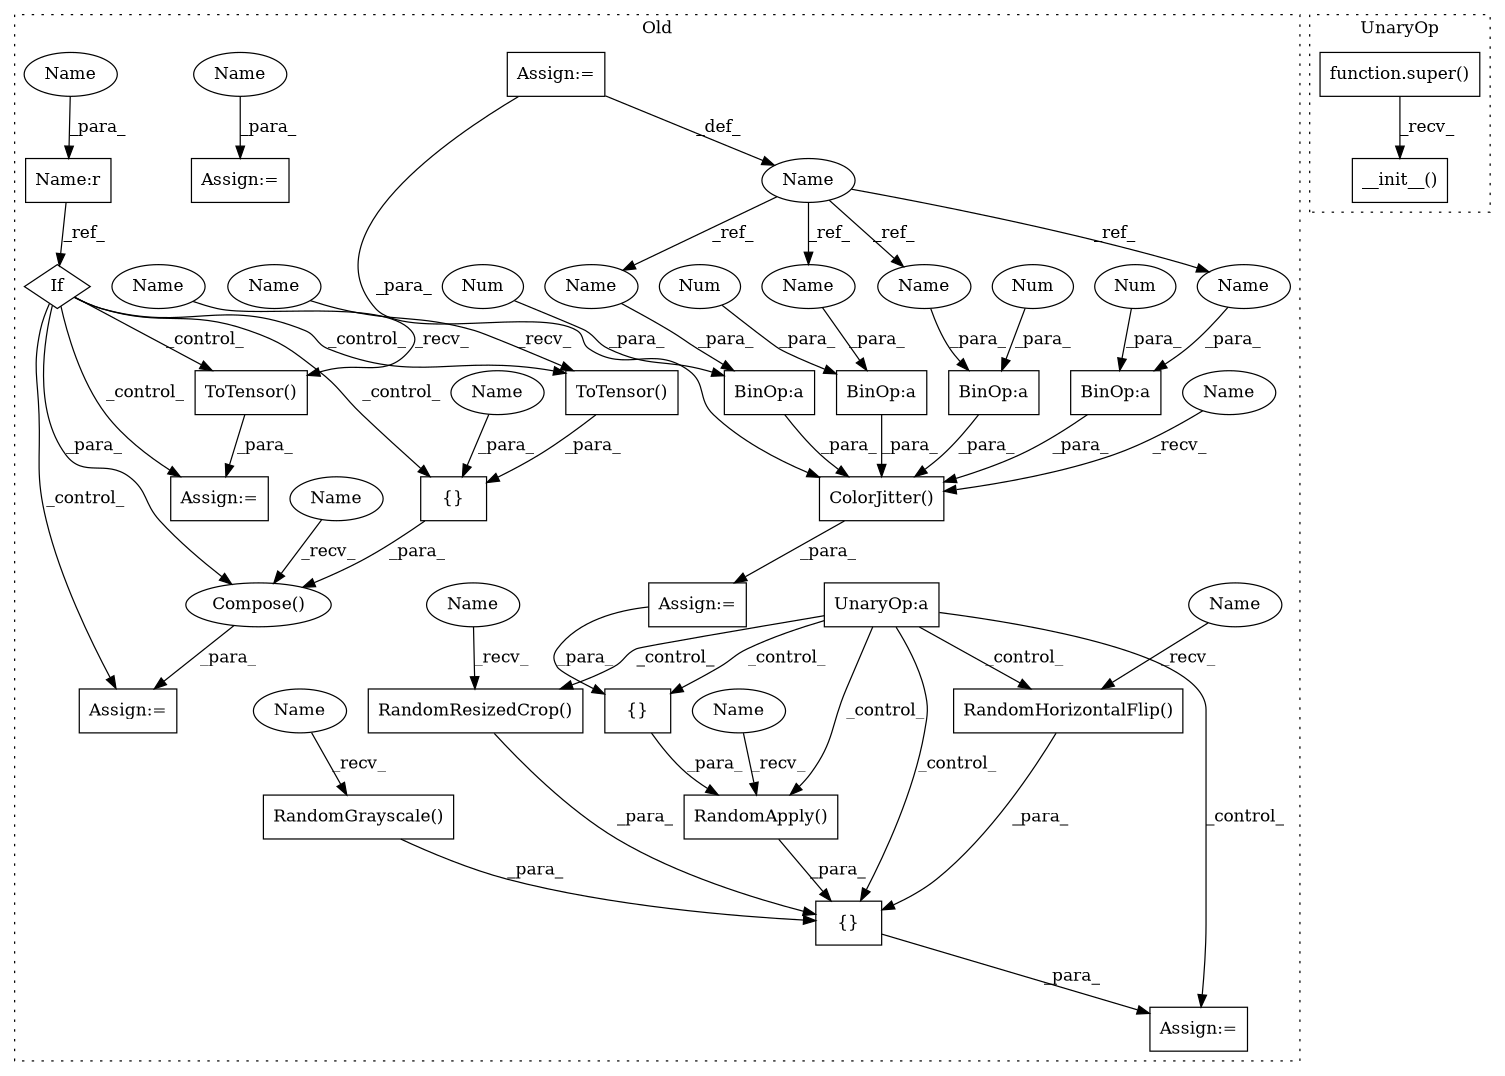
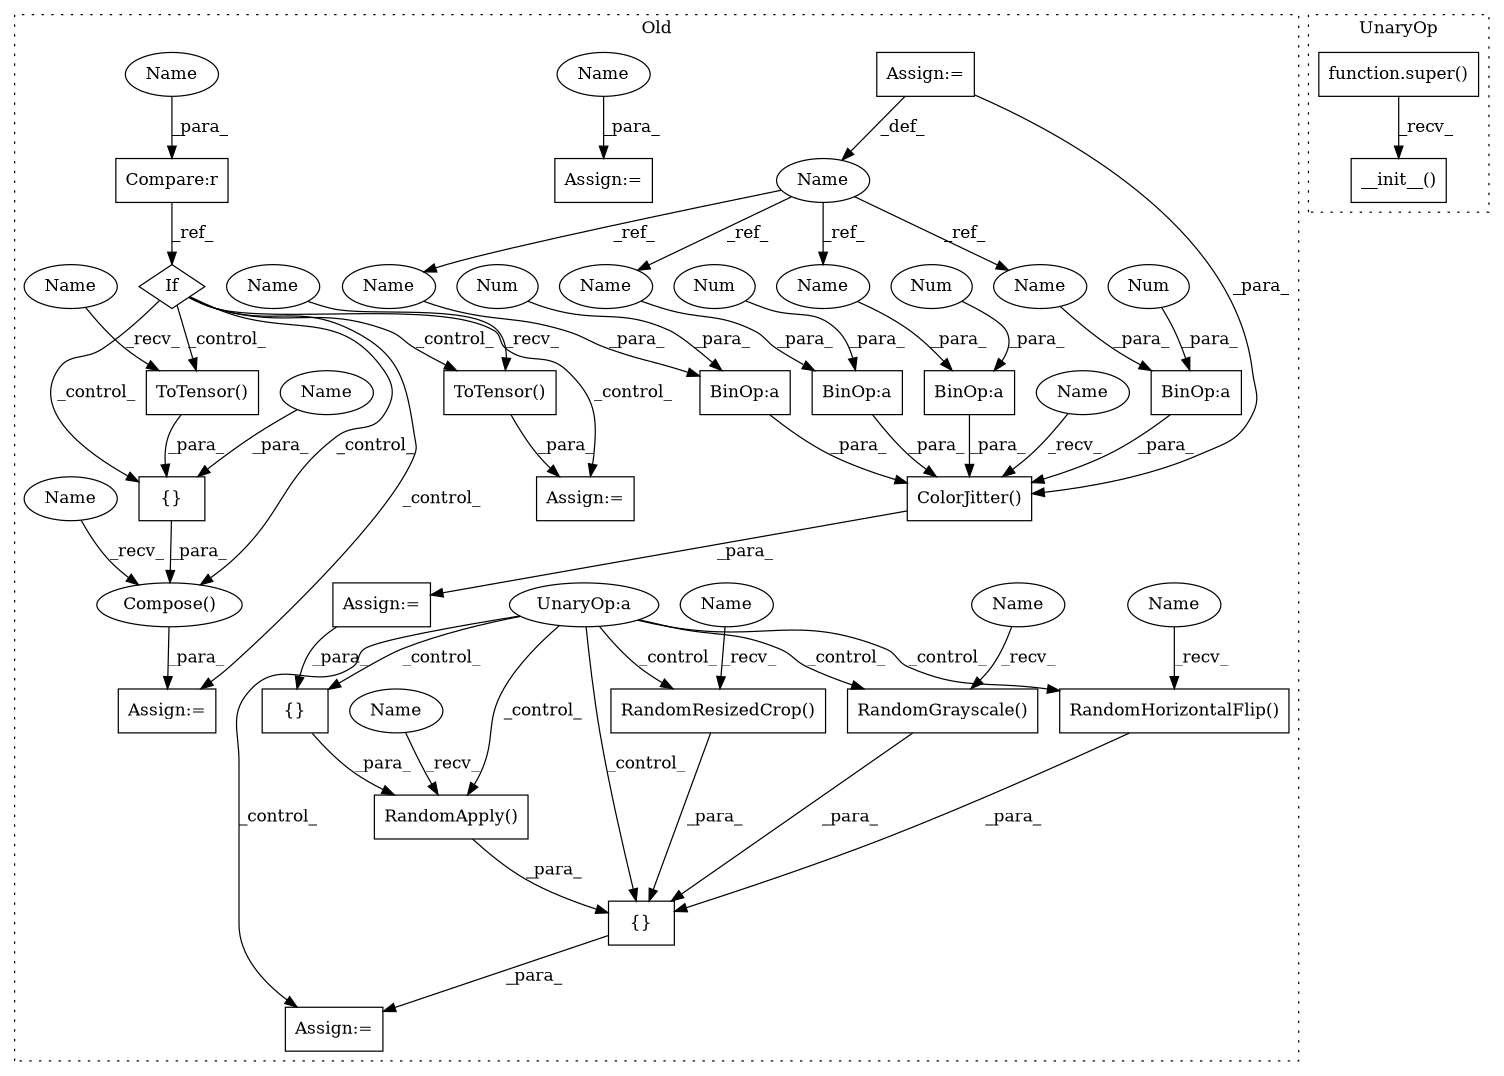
(68, 180) -> (172, 180)
(94, 446) -> (376, 446)
(882, 605) -> (584, 605)
none -> (750, 639)
